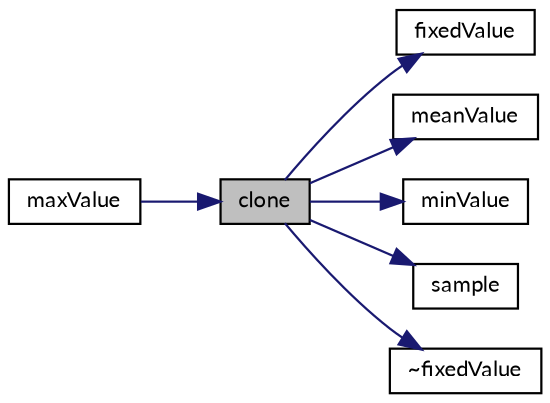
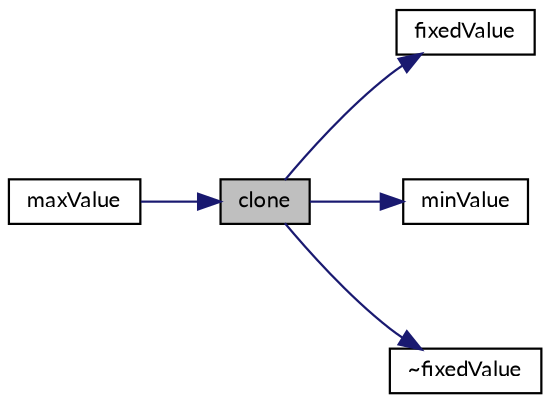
(466, 117) -> none
(466, 286) -> none
